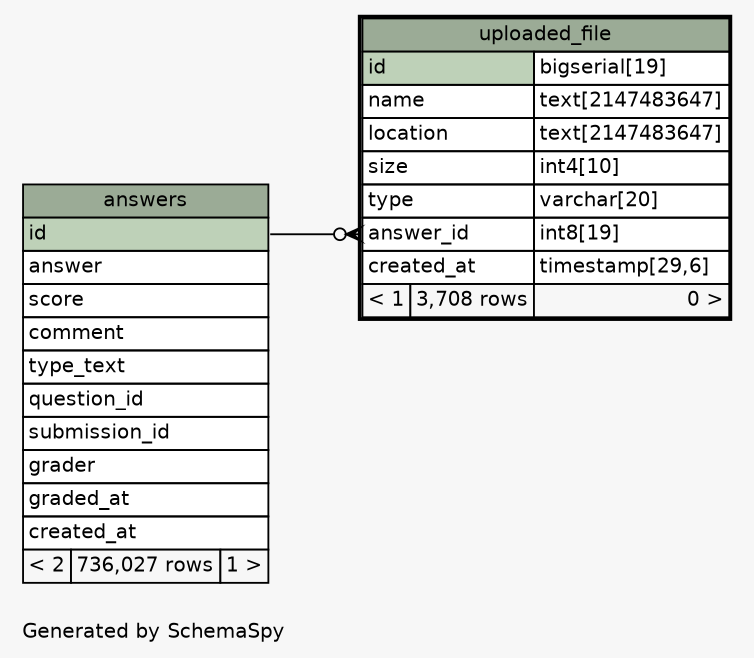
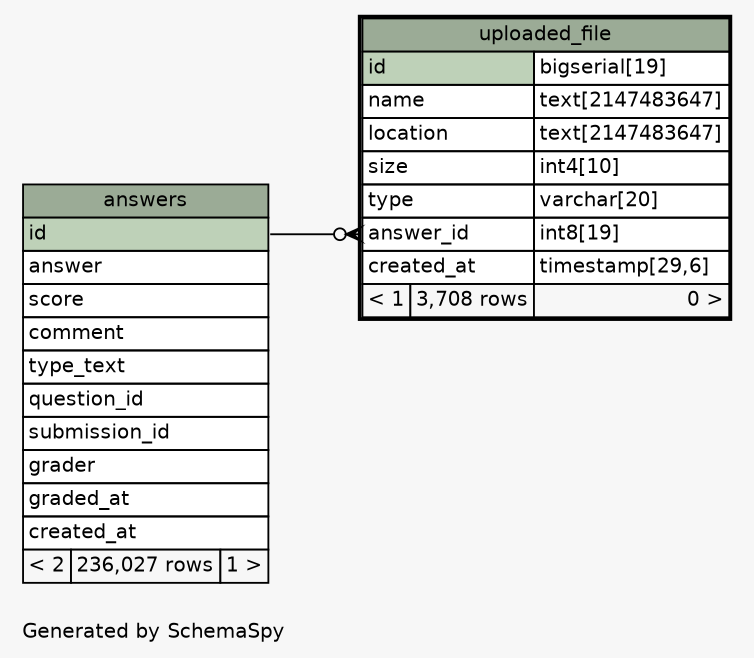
(146, 565) -> (146, 565)
